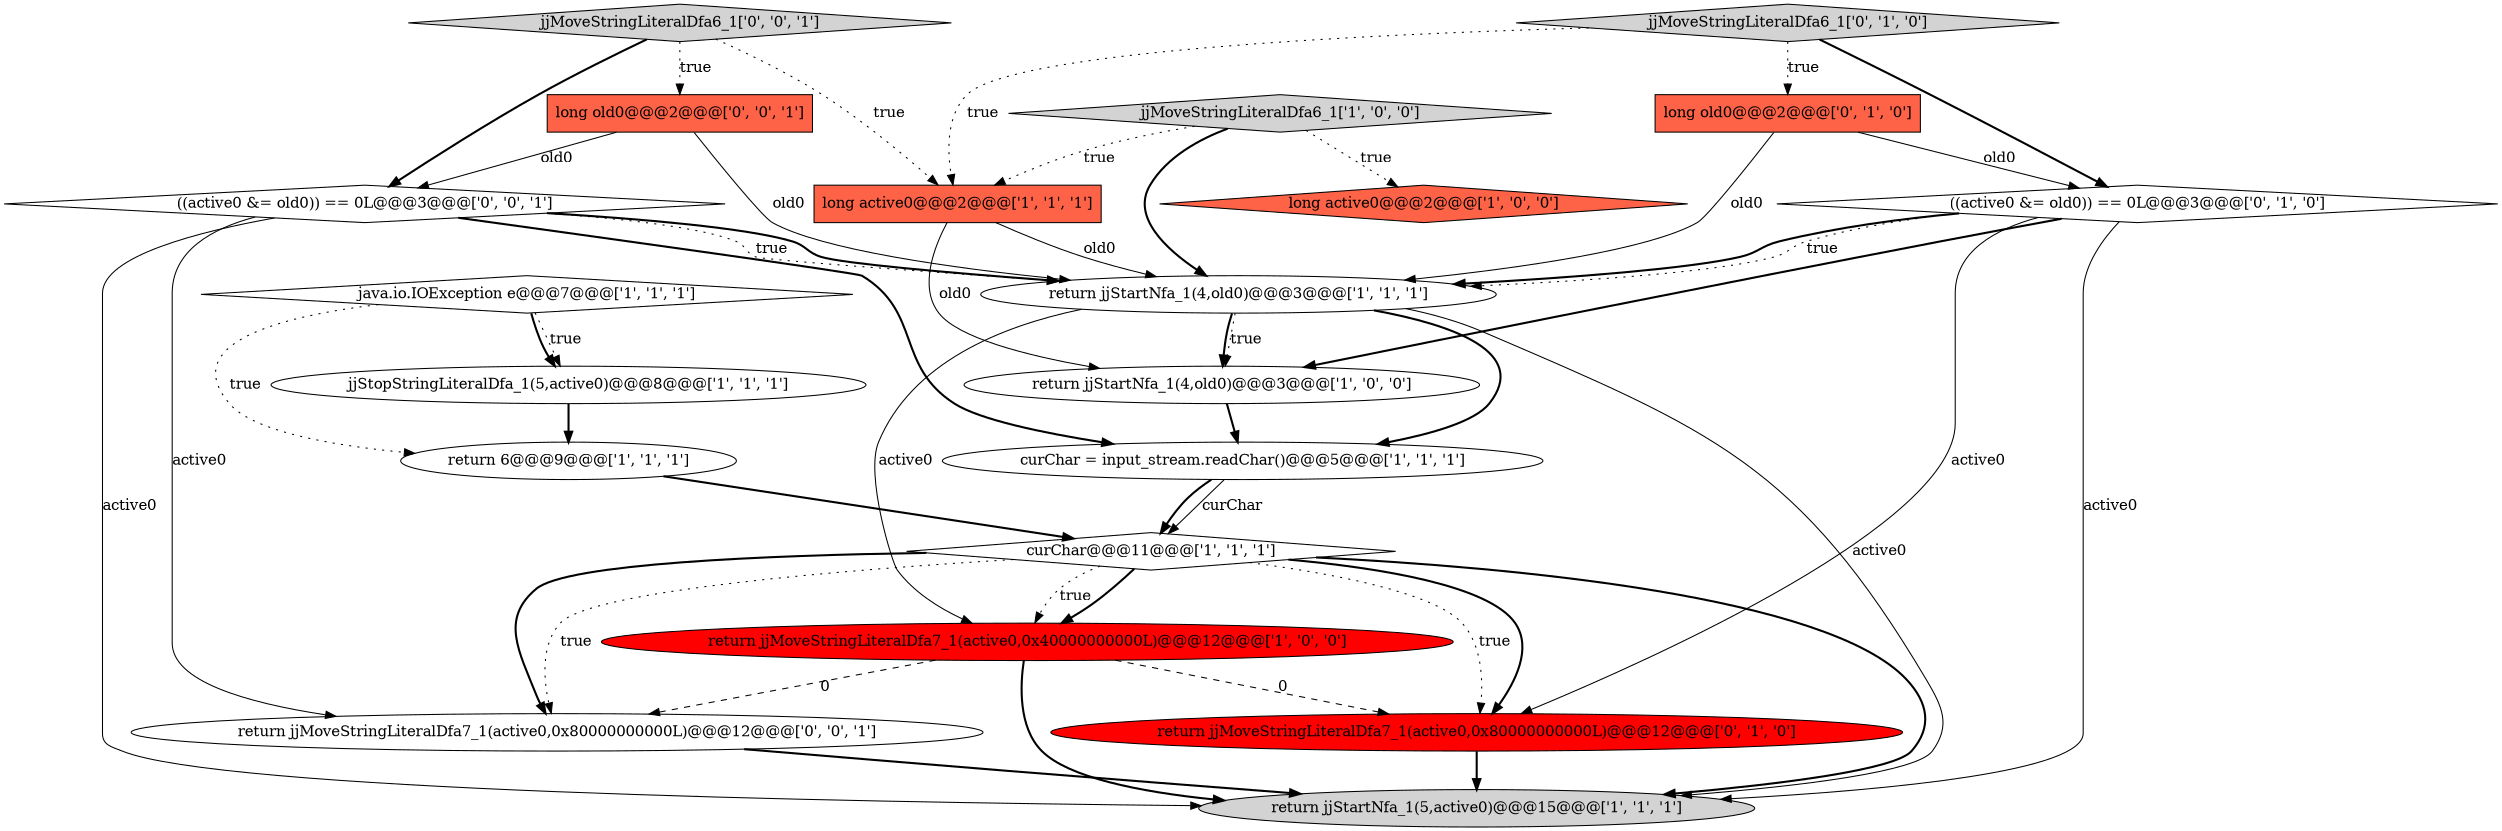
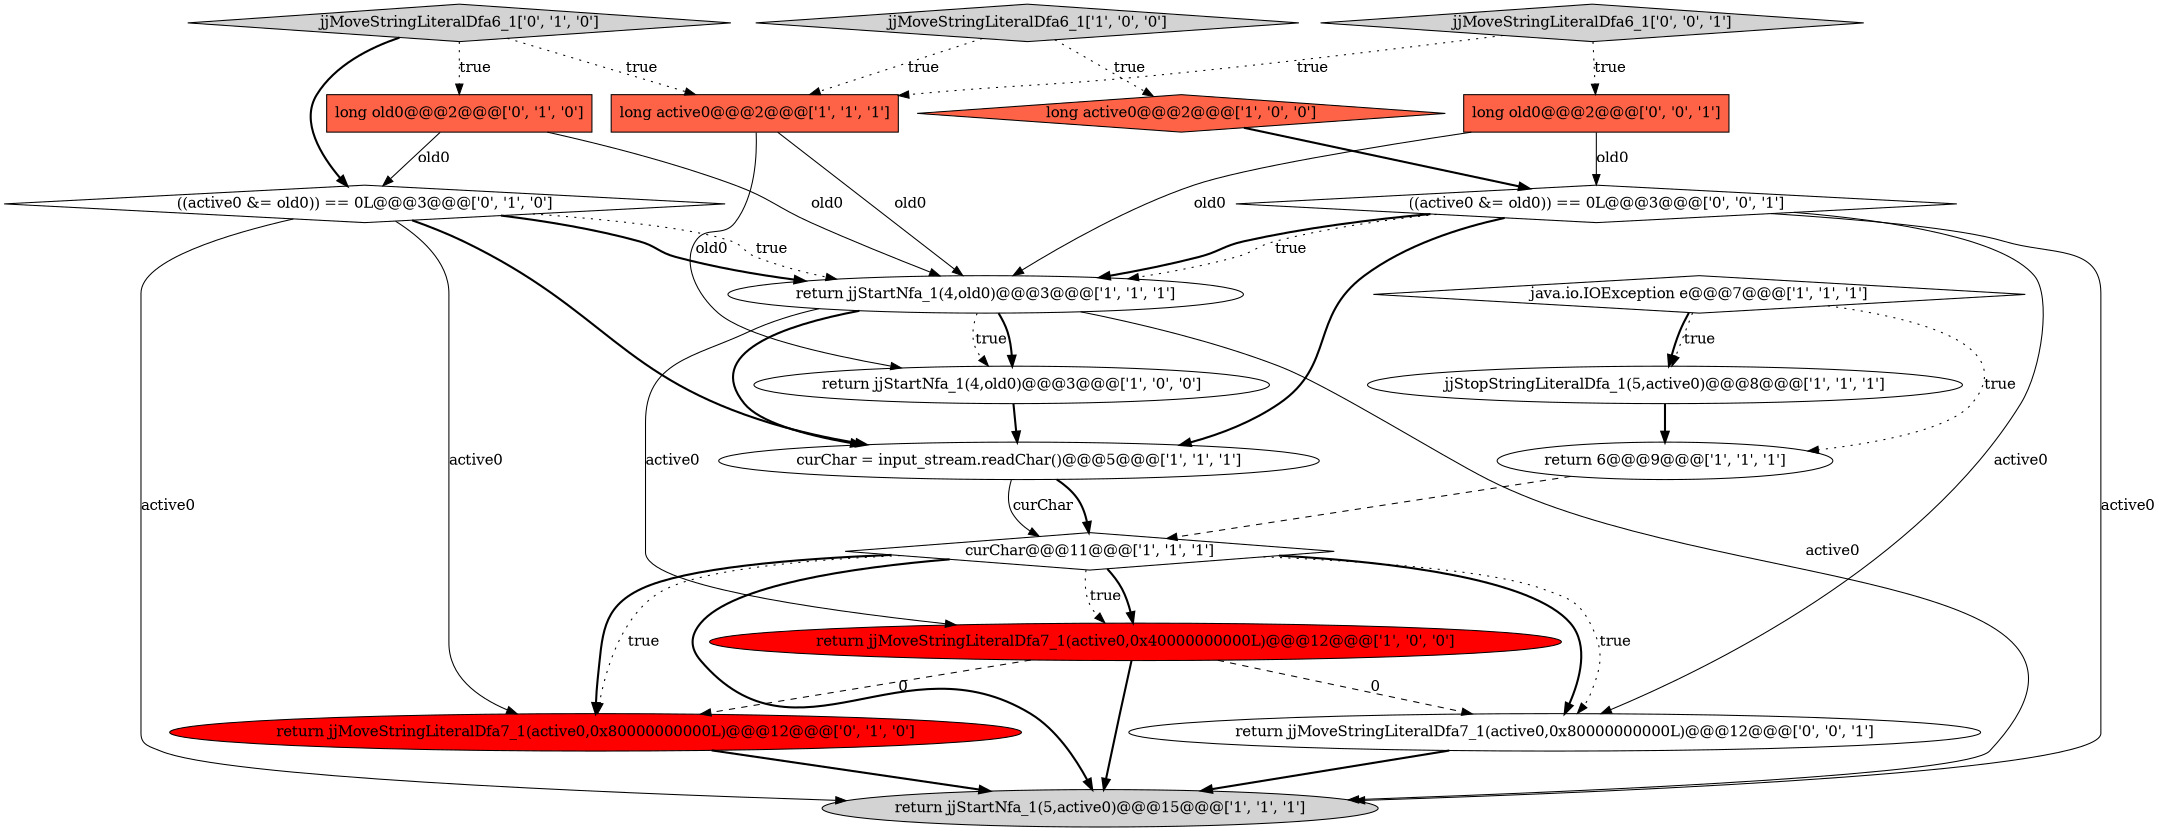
(520, 105) -> (1381, 157)
(1148, 189) -> none
(1688, 291) -> (626, 350)
(863, 507) -> (1374, 507)
